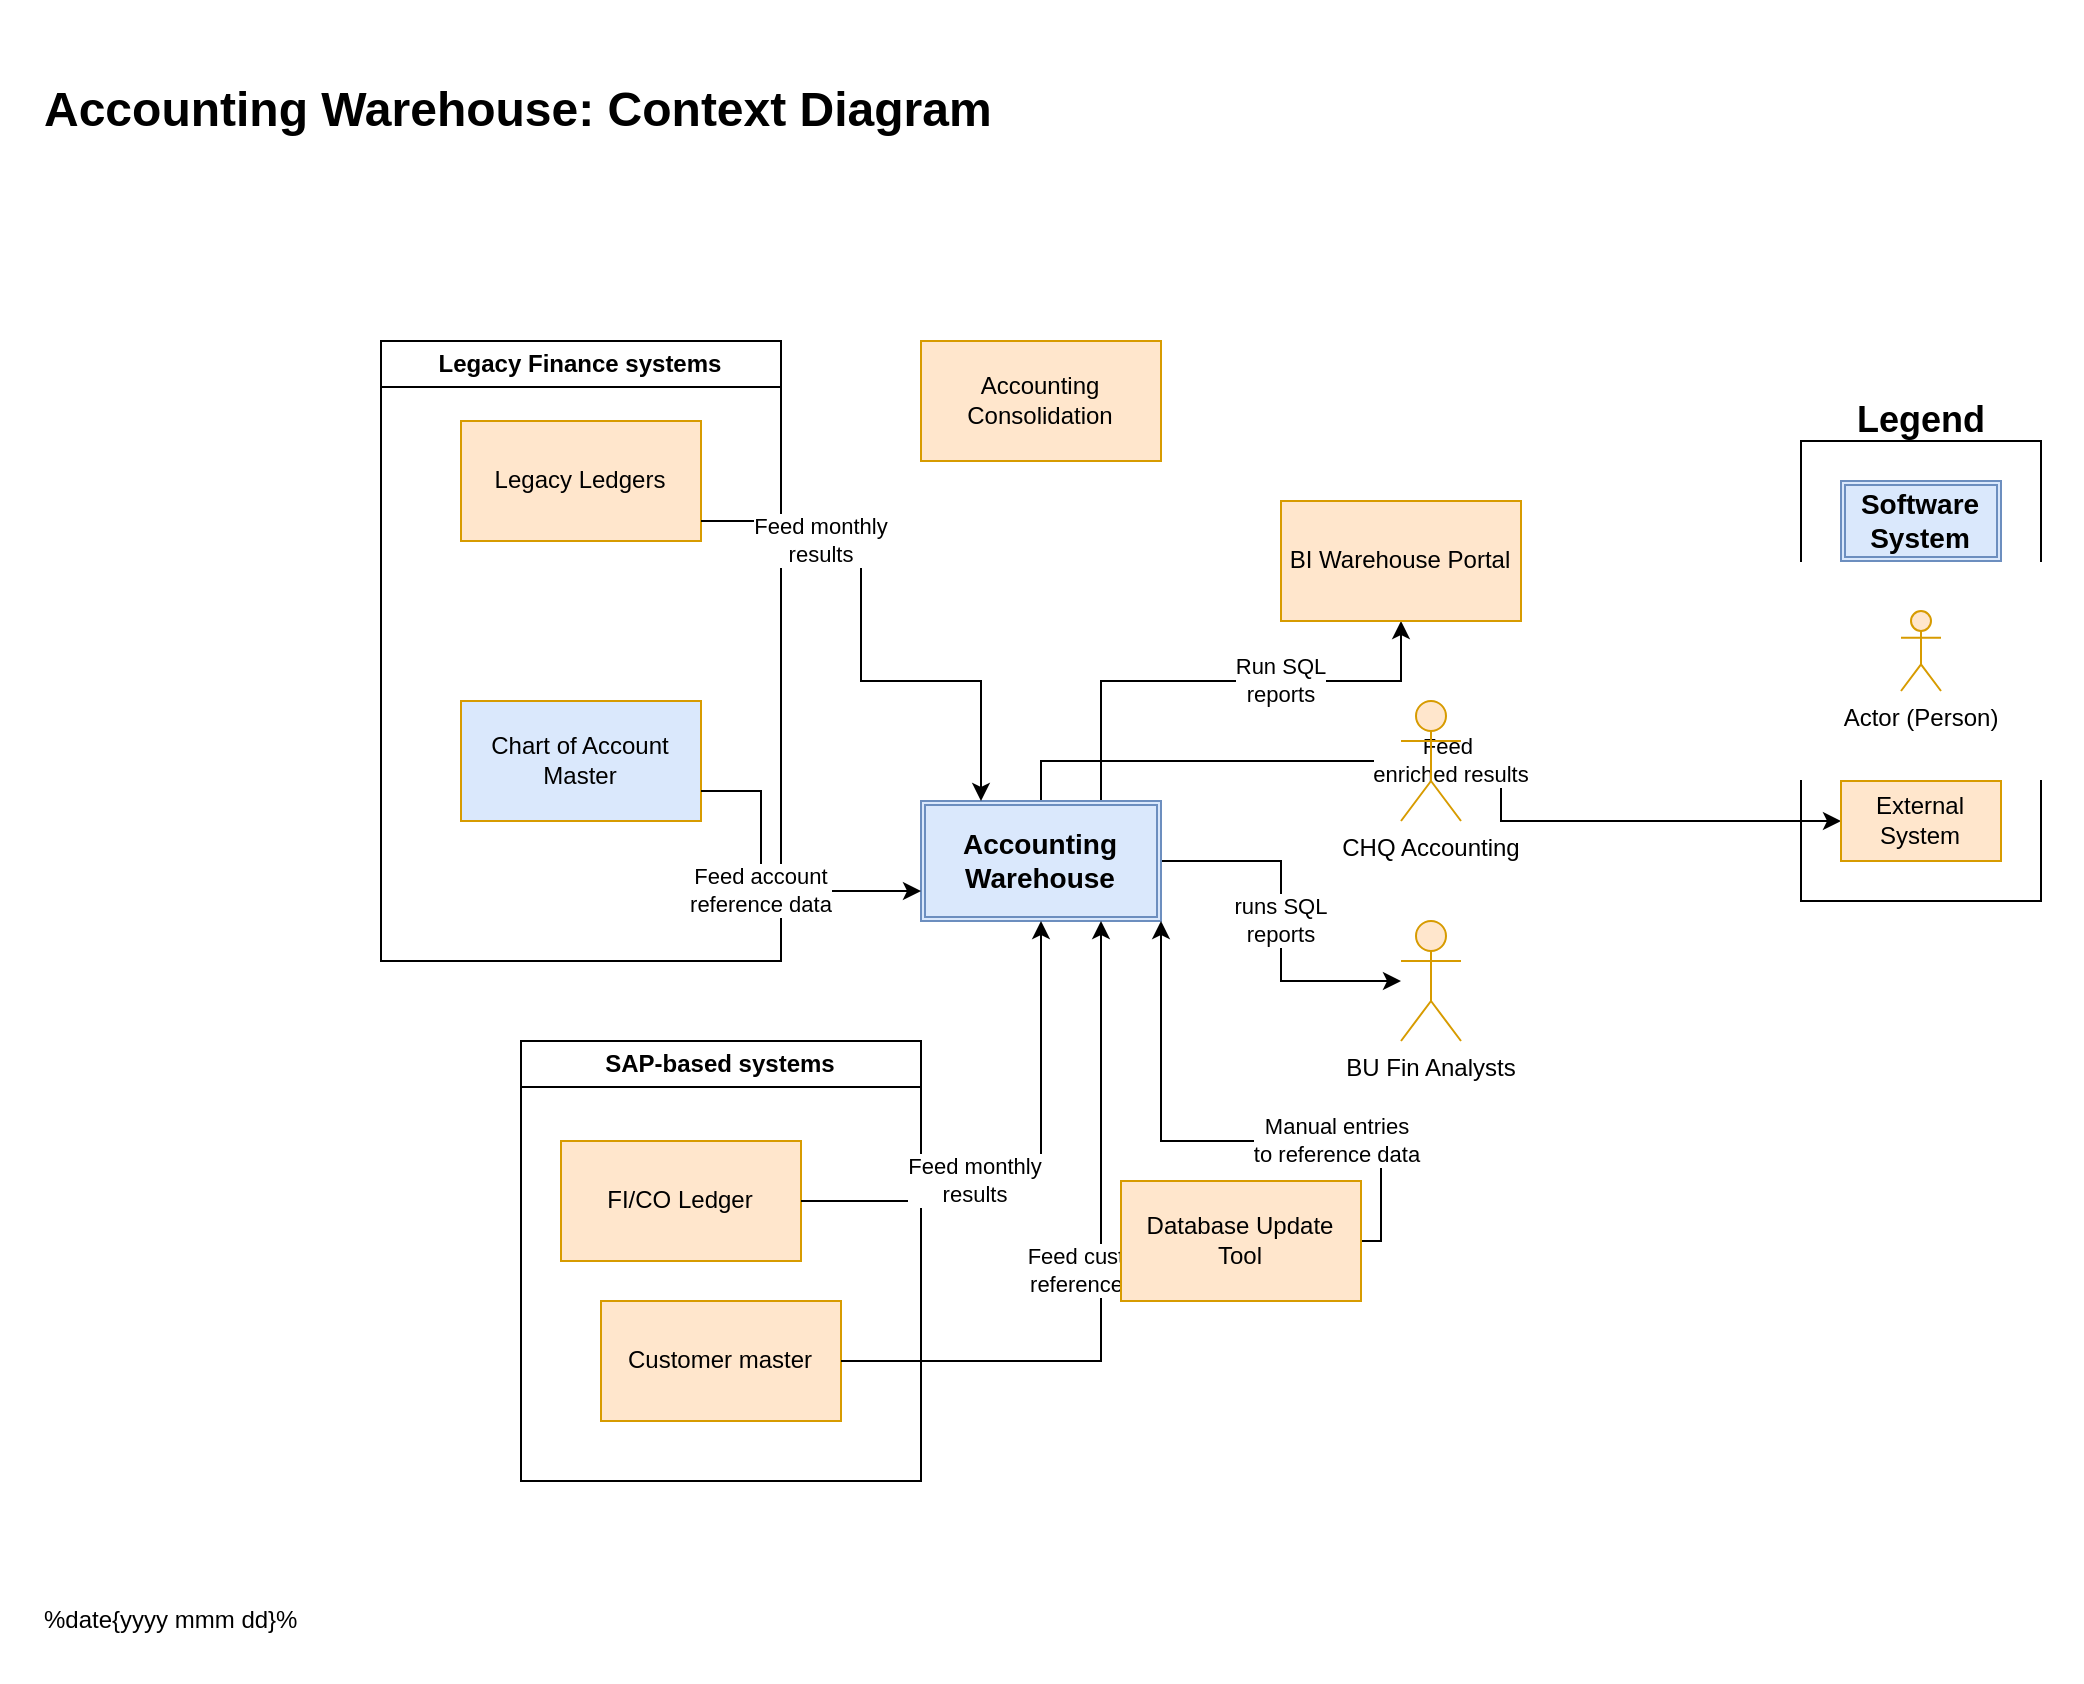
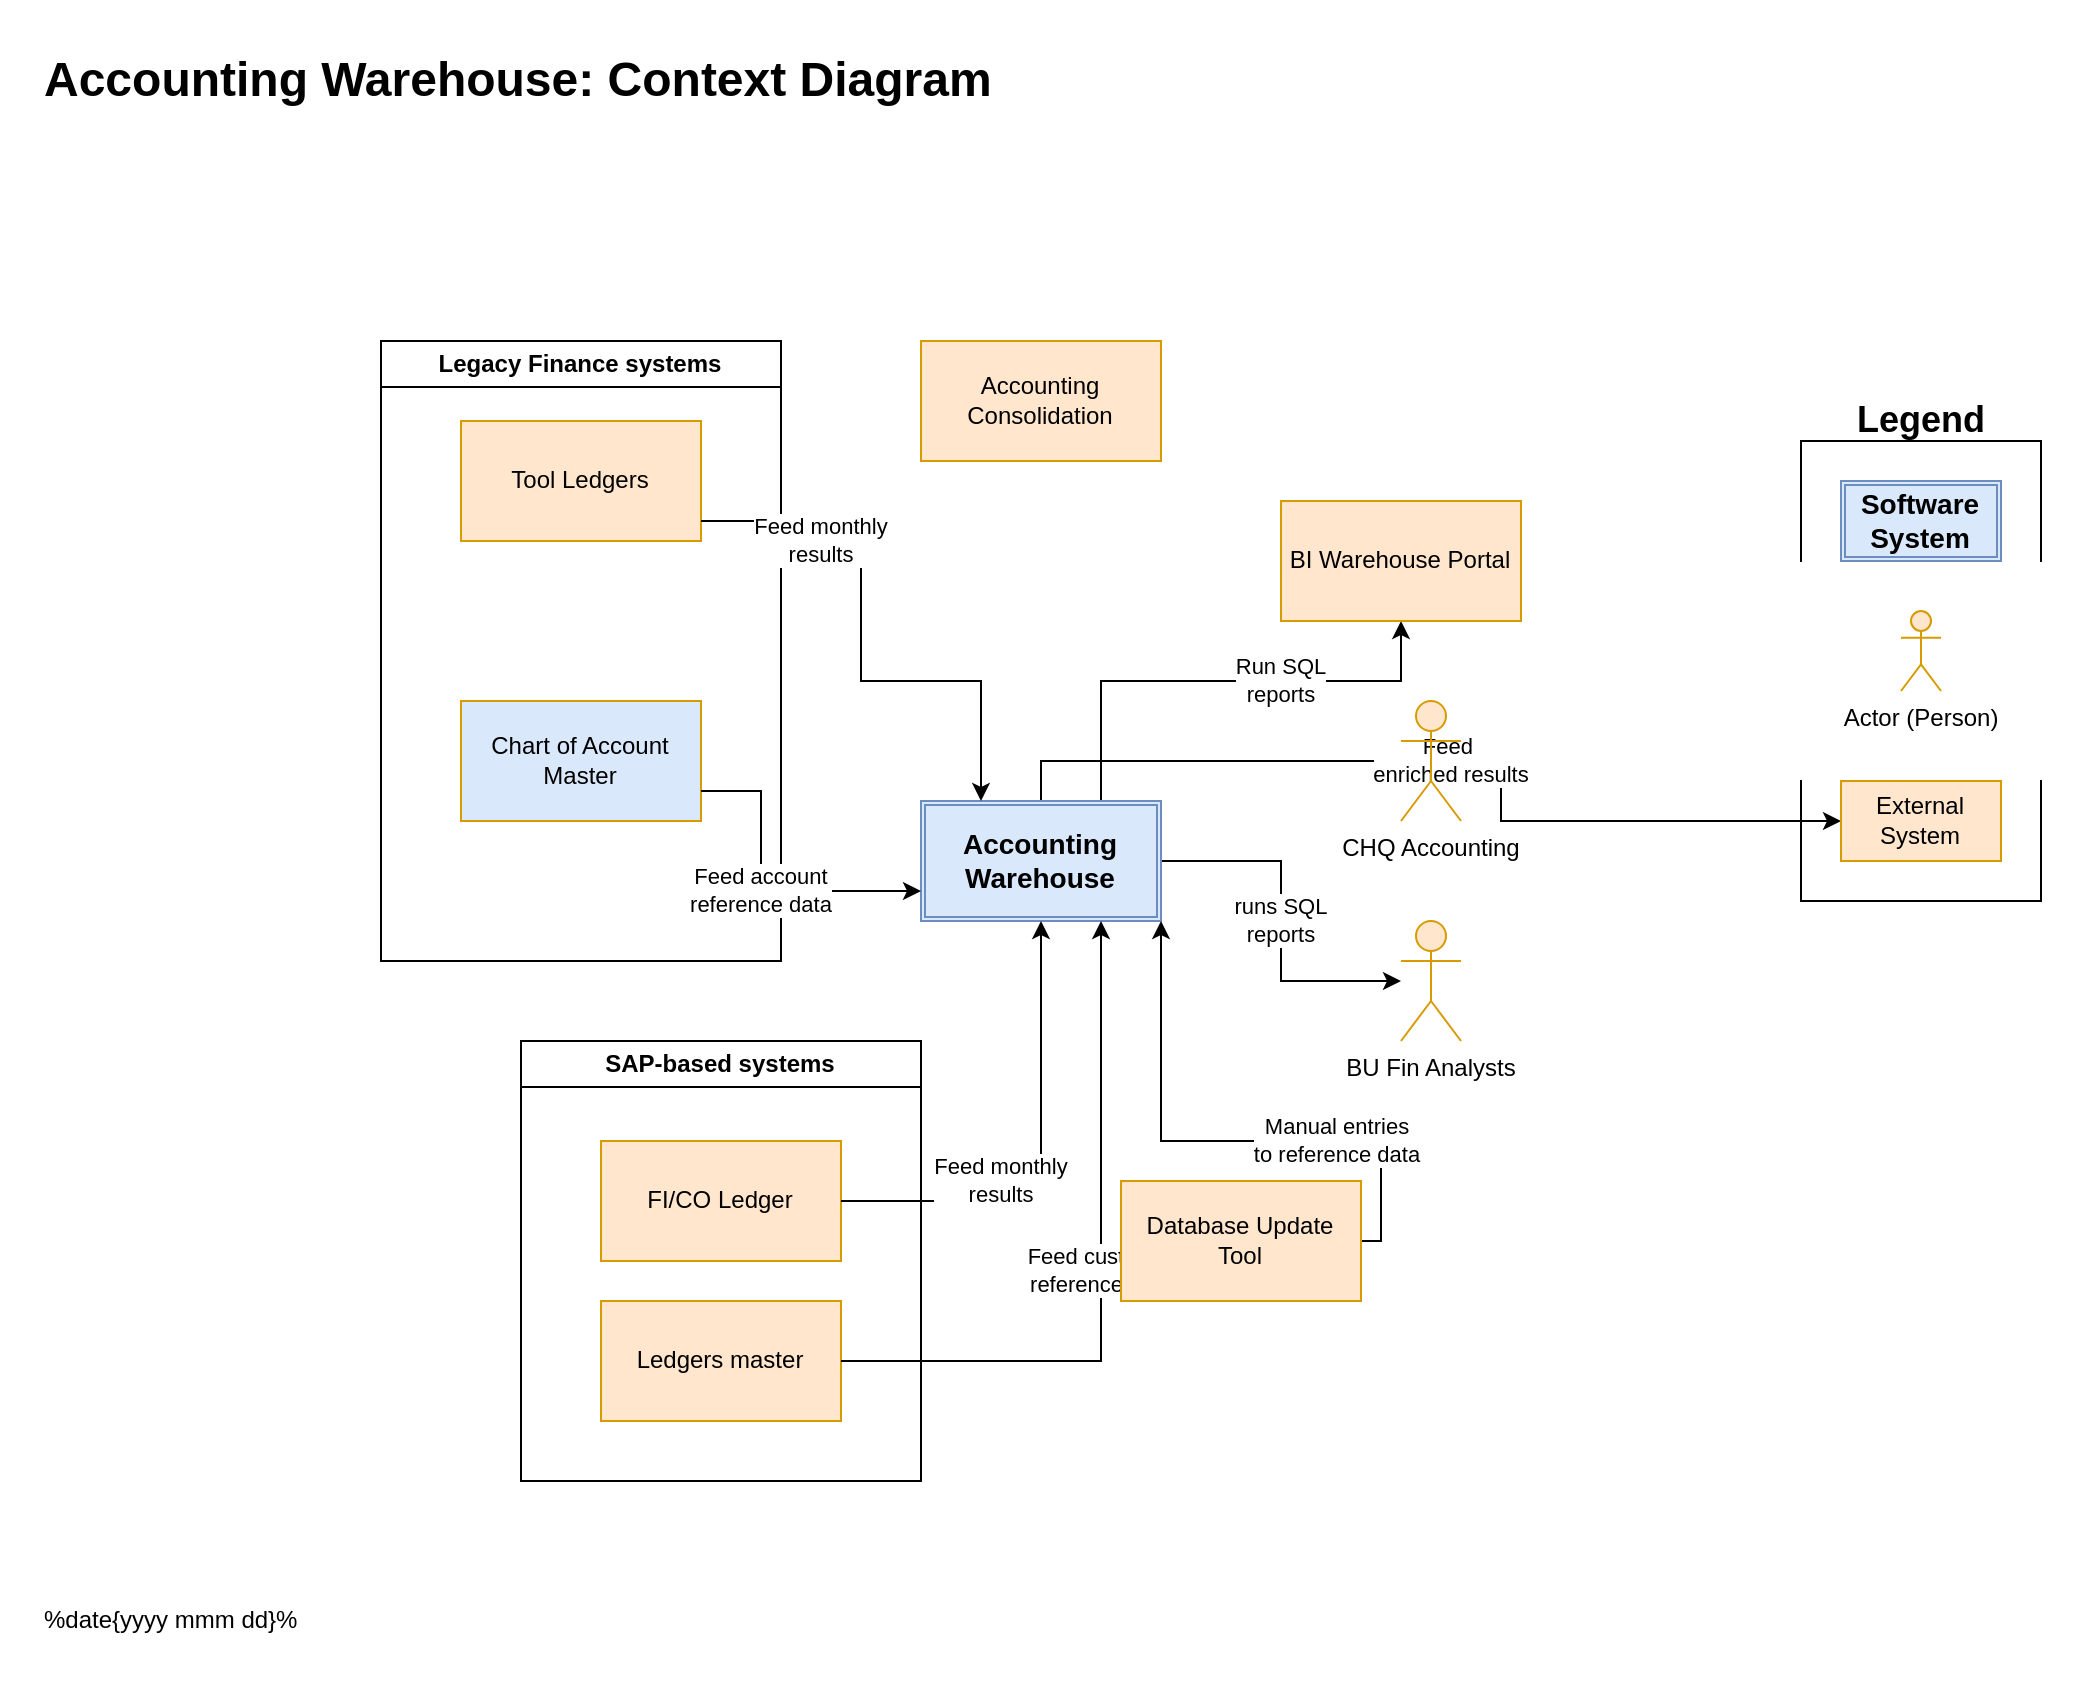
(711, 111) -> (711, 81)
(581, 481) -> (581, 481)
(681, 1201) -> (721, 1201)
(721, 1361) -> (721, 1361)
